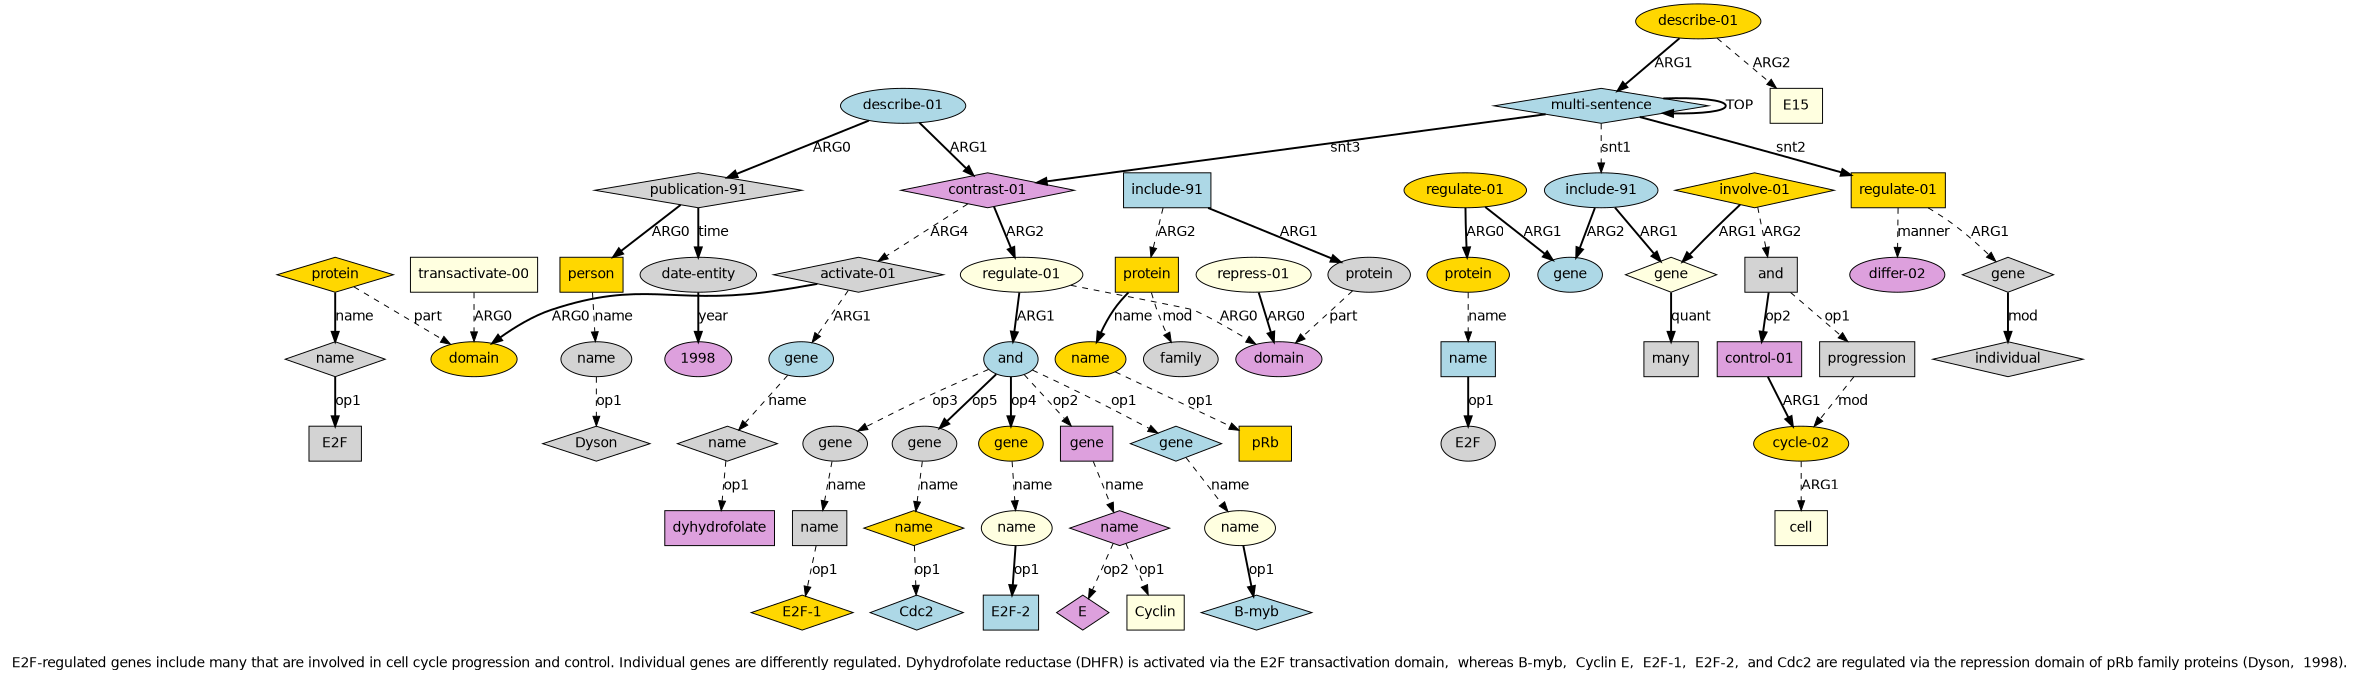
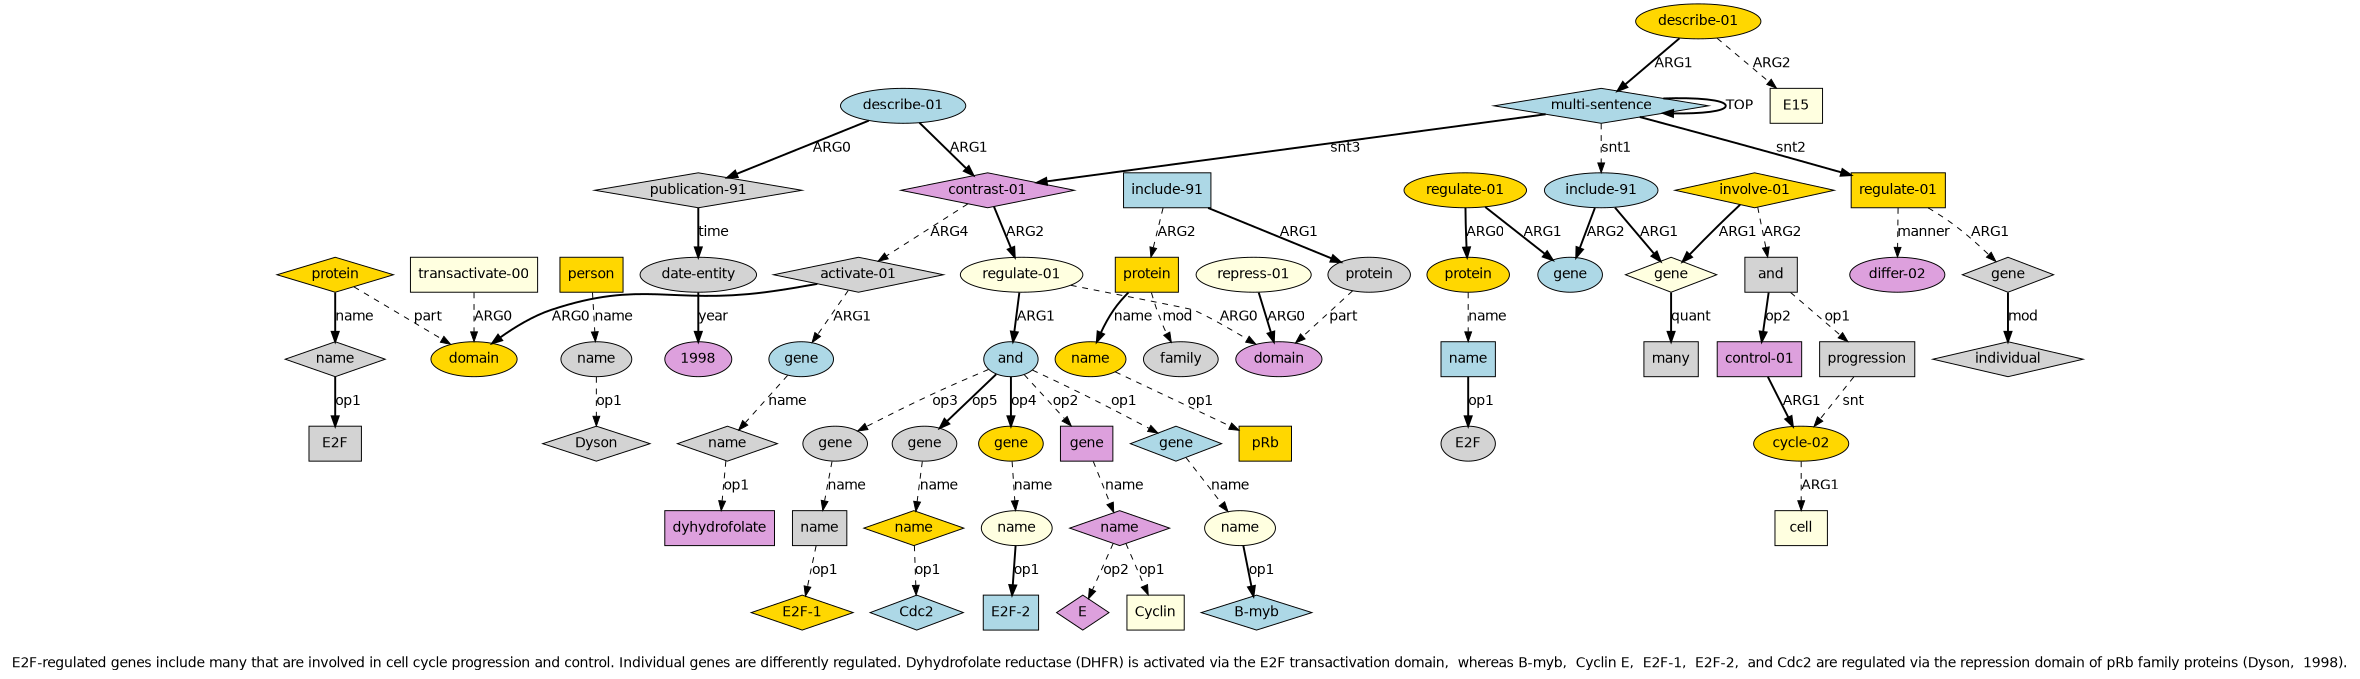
(651, 228) -> none
(1853, 401) -> (1853, 401)
